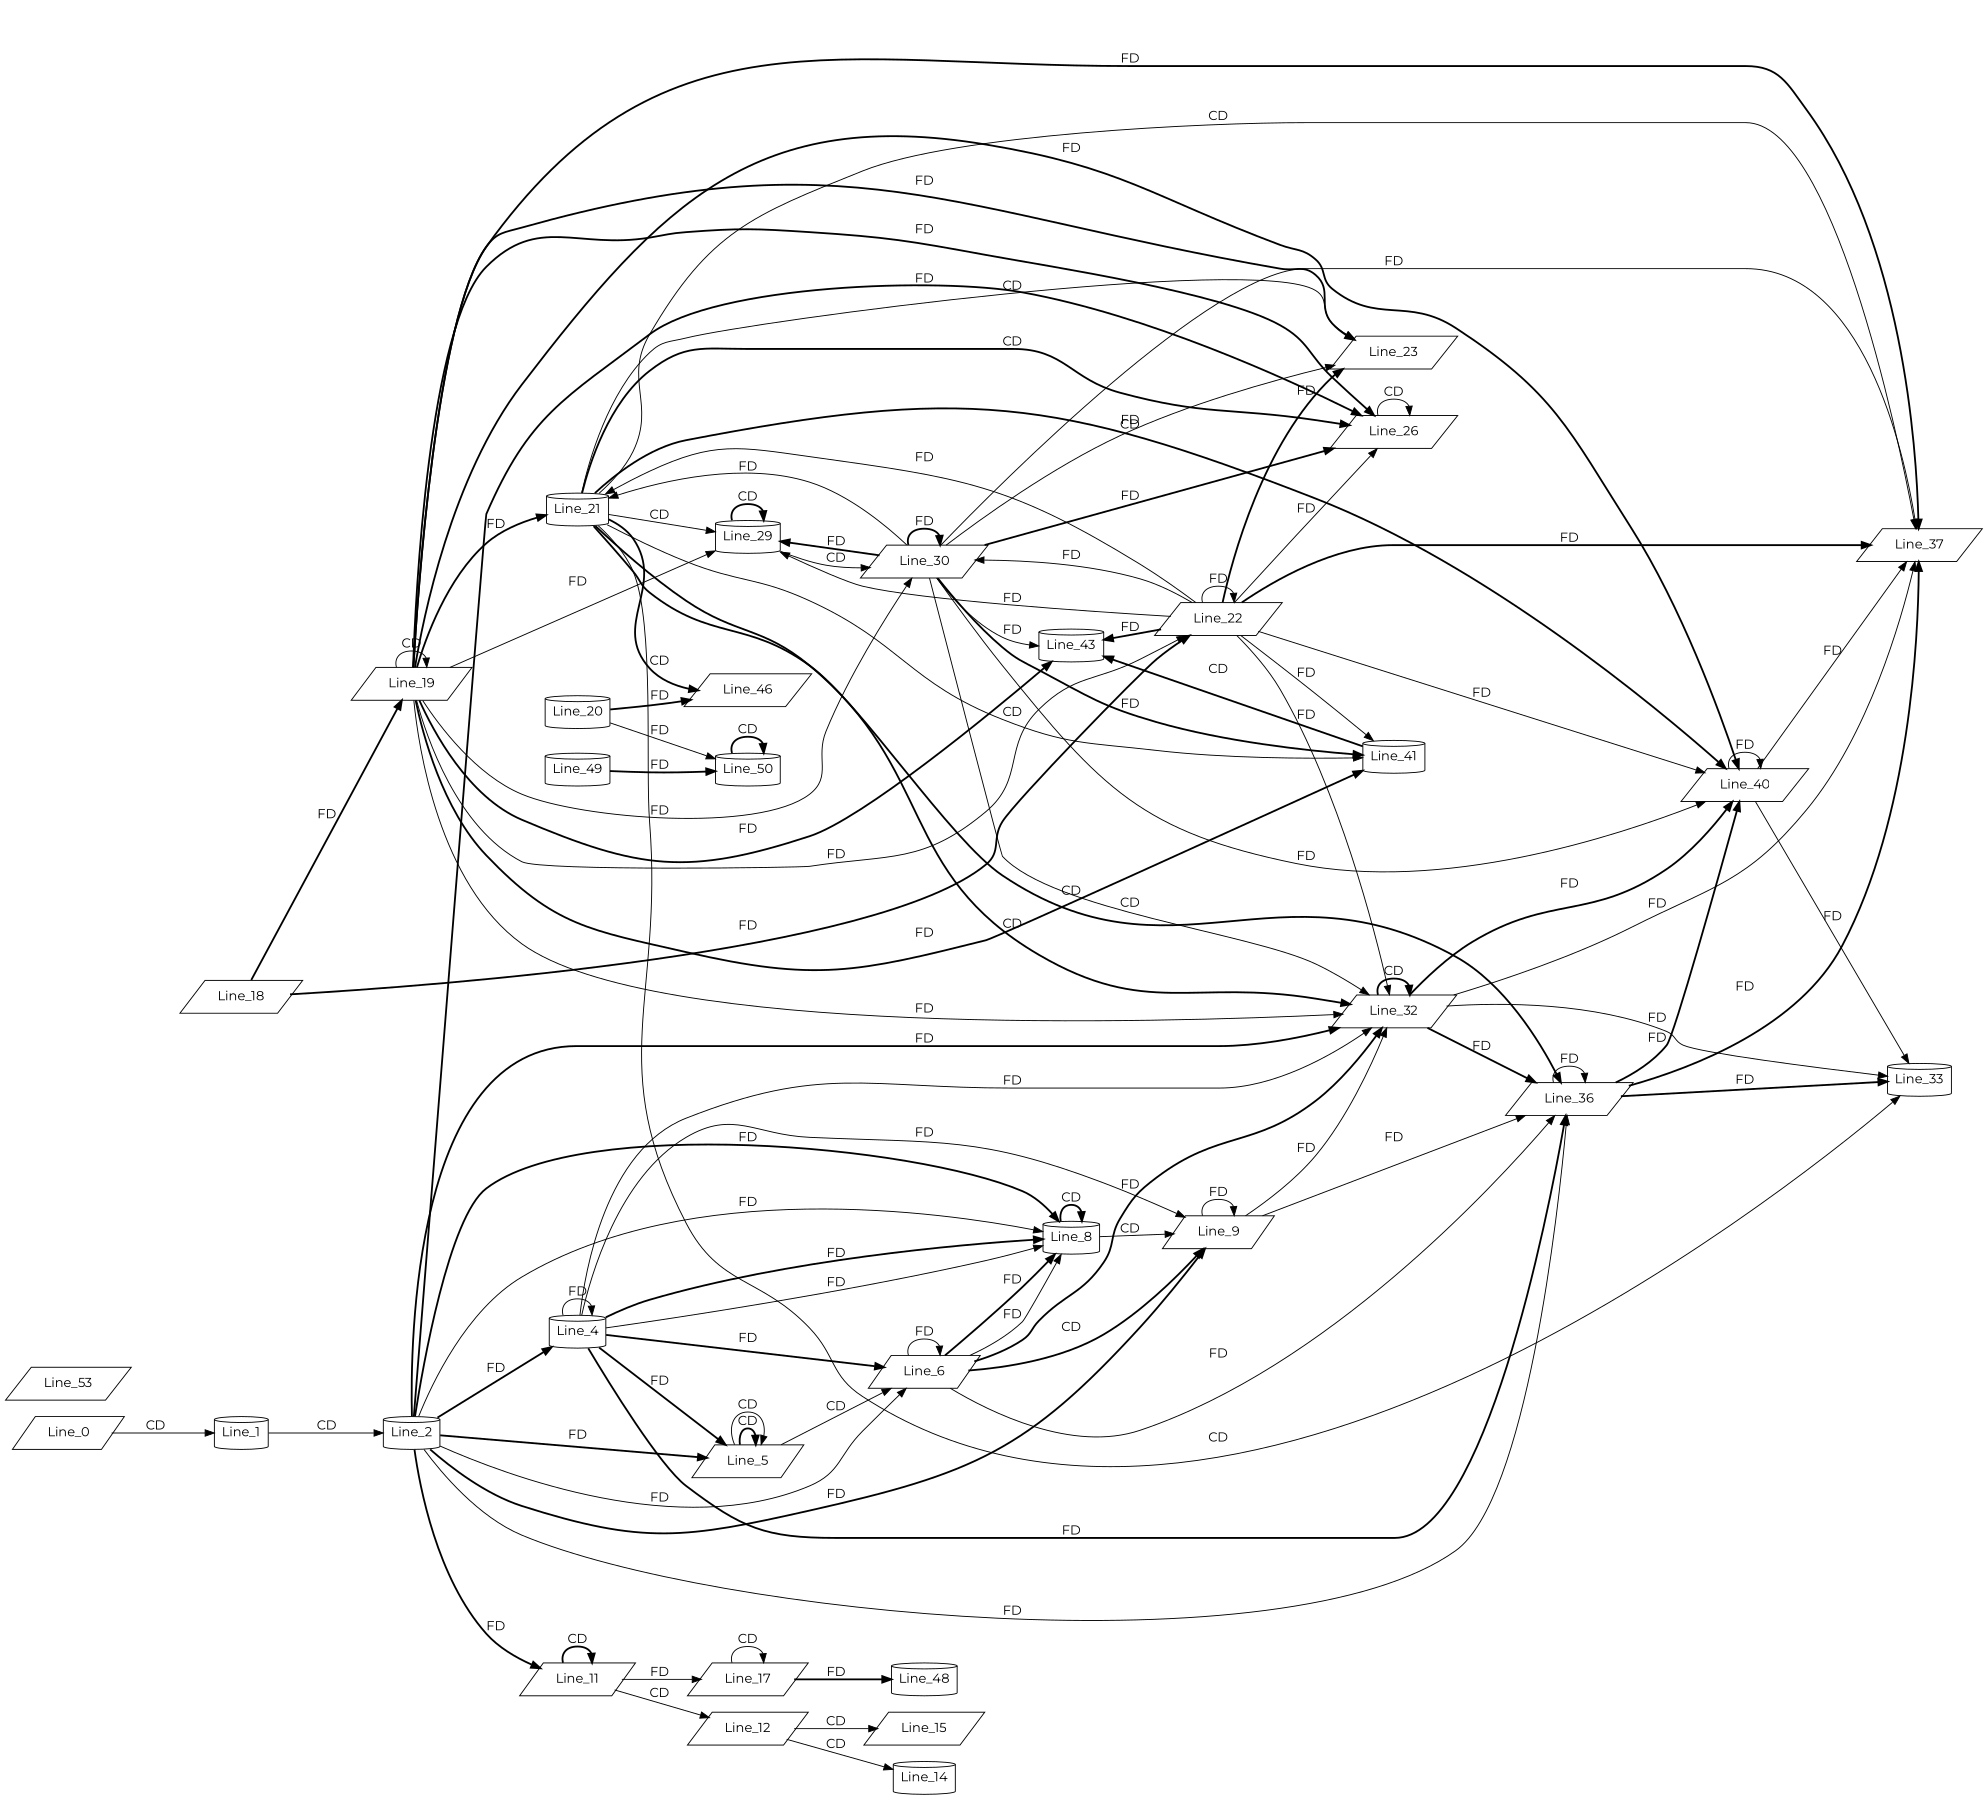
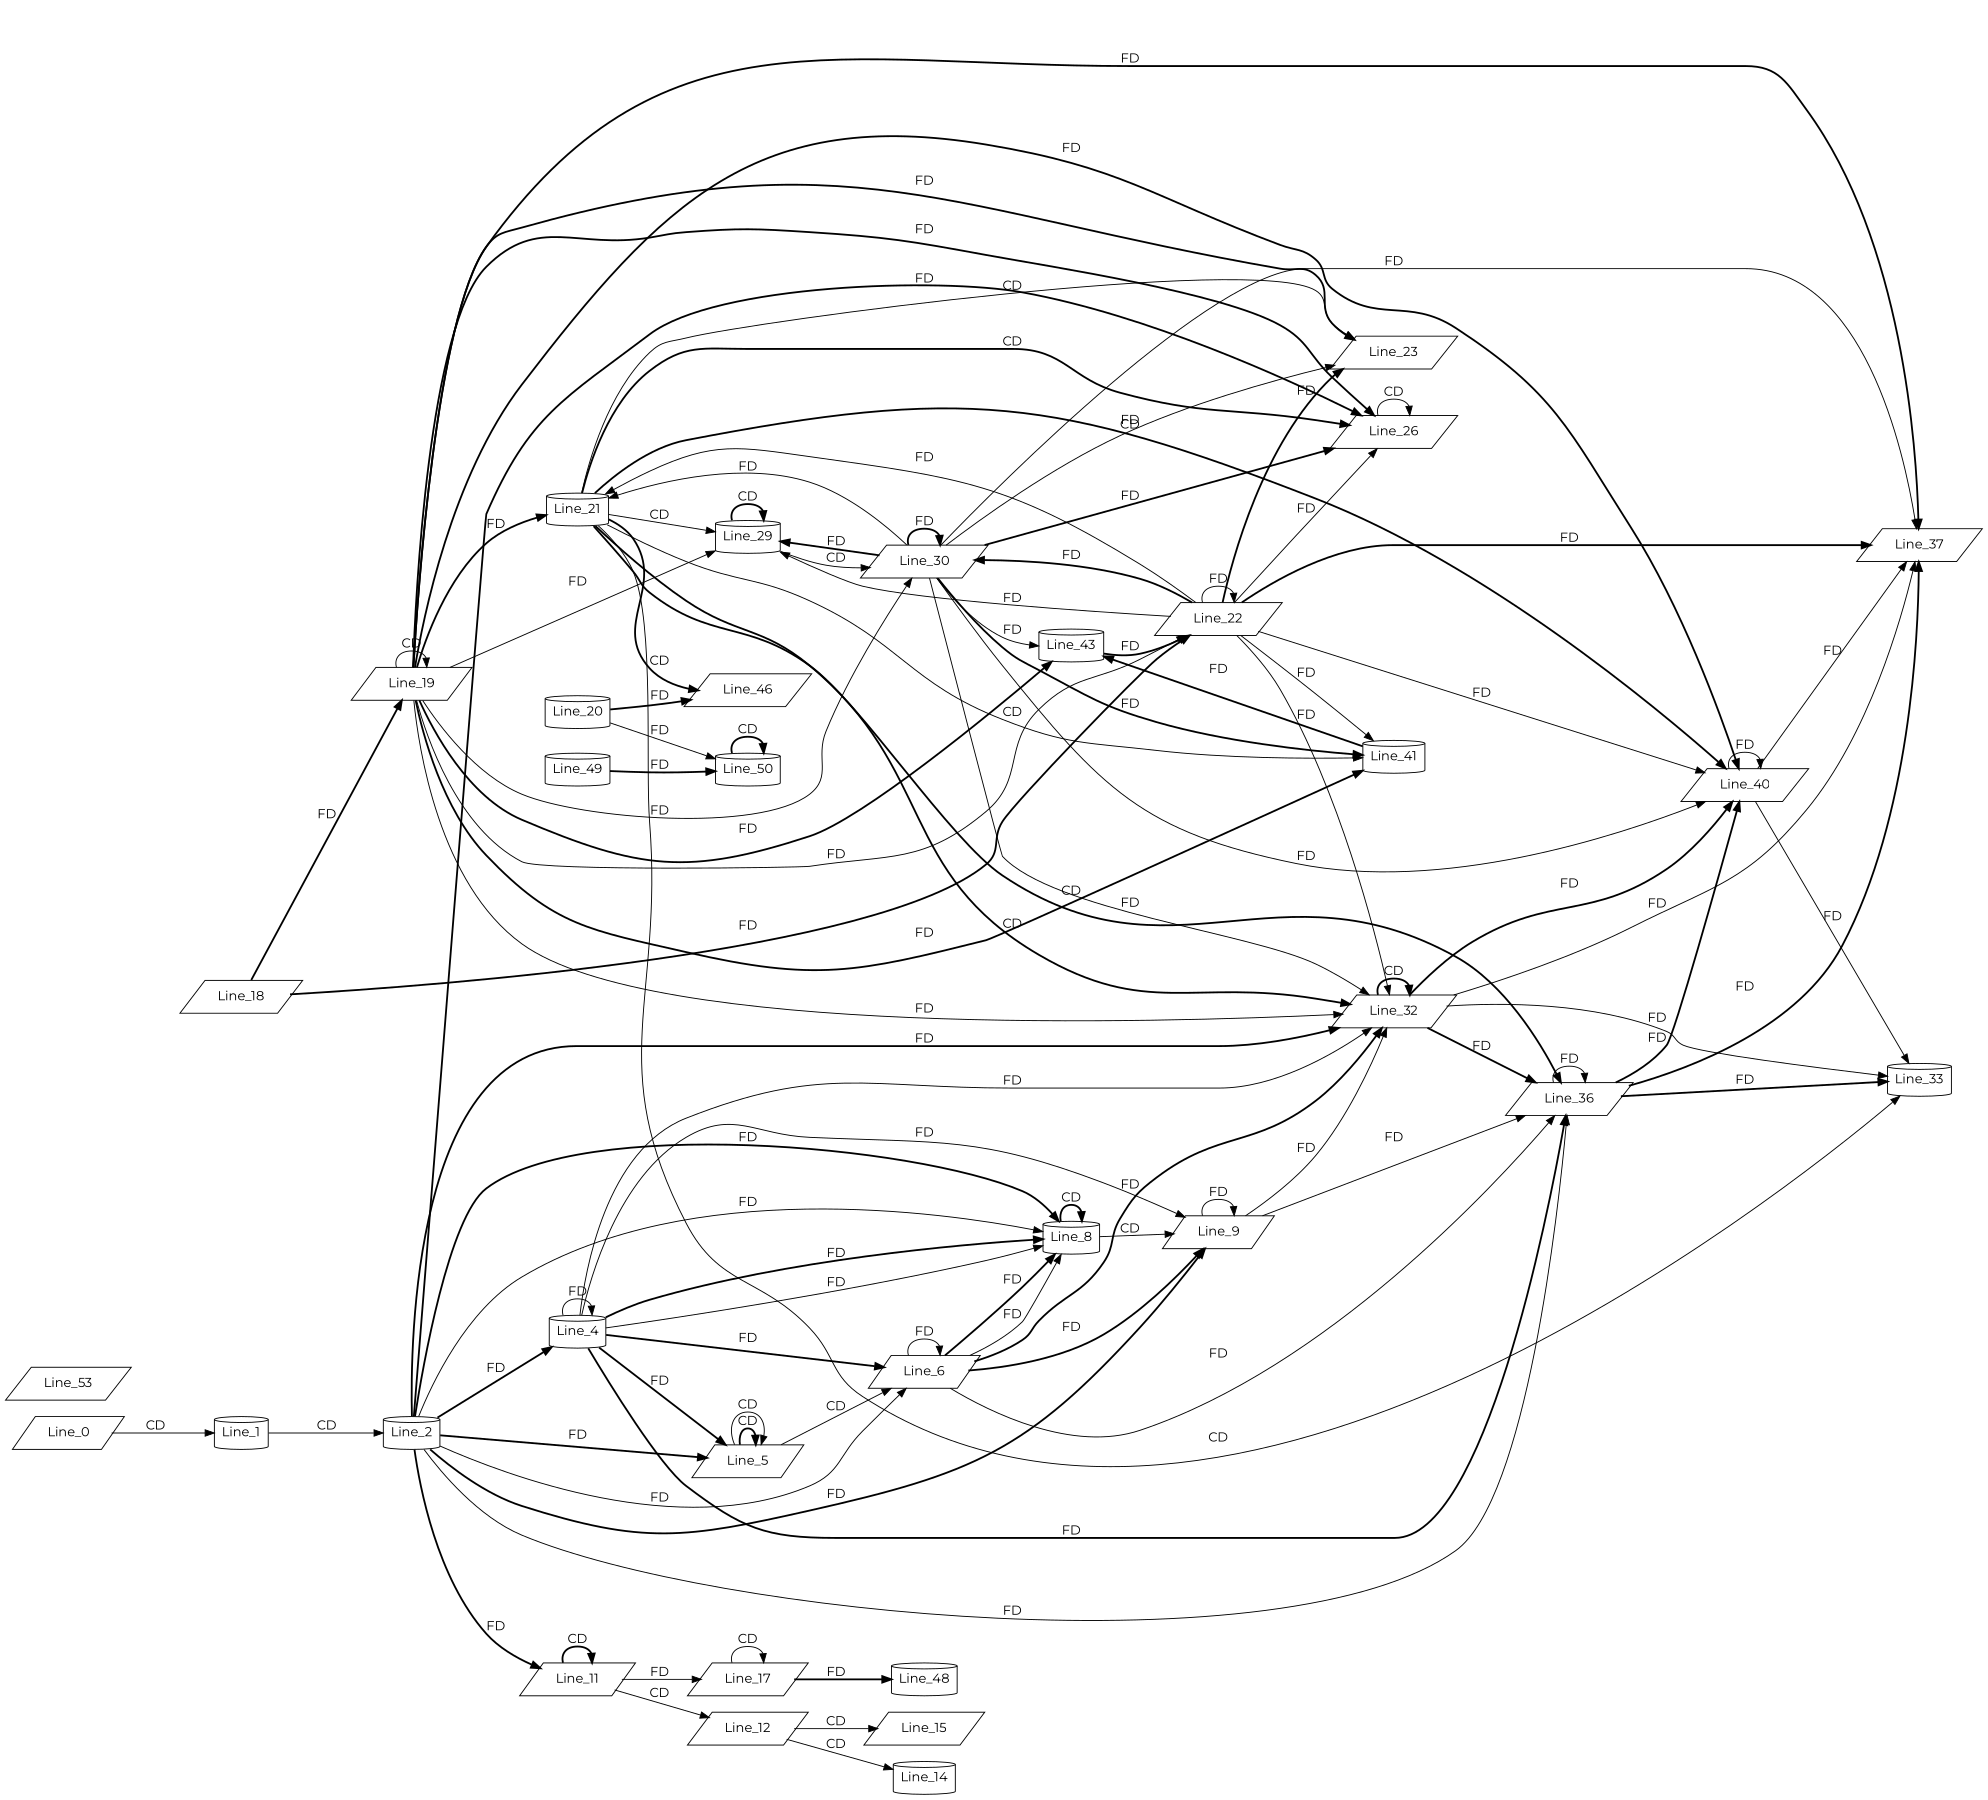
(1299, 123) -> none
(1091, 568) -> (1091, 568)
(1137, 634) -> (1137, 654)
(1218, 670) -> (1218, 670)
(1130, 903) -> (1130, 903)
(1071, 1328) -> (1071, 1328)
